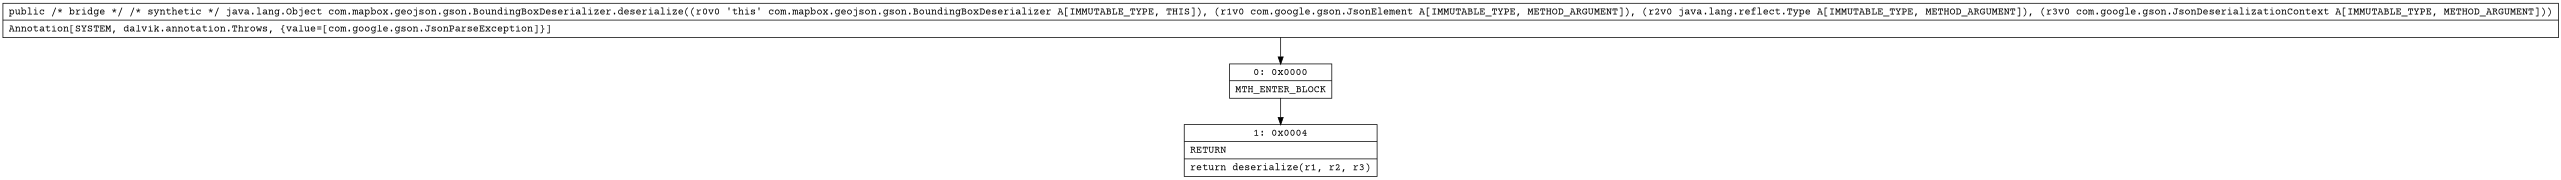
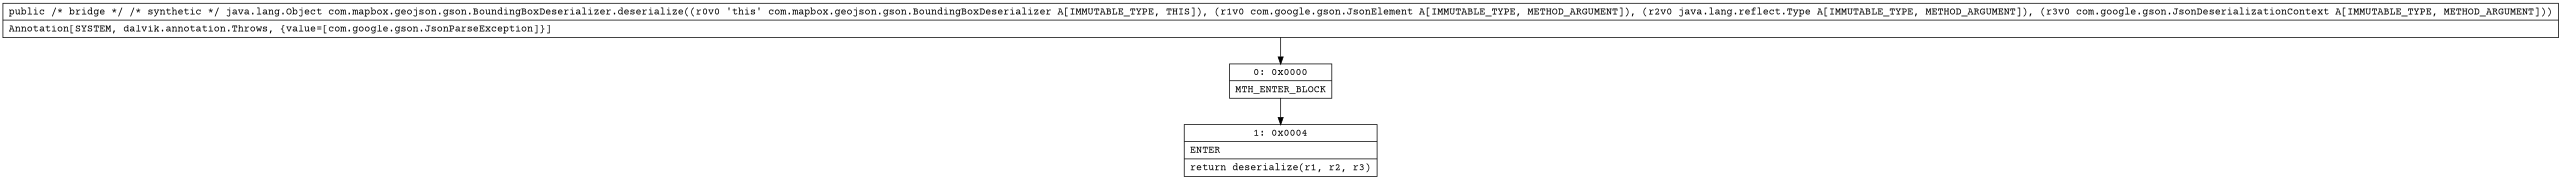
(1208, 150) -> (1205, 150)
